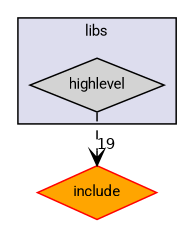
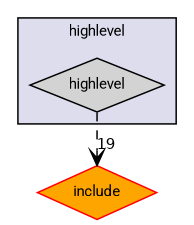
(97, 32) -> (97, 32)
